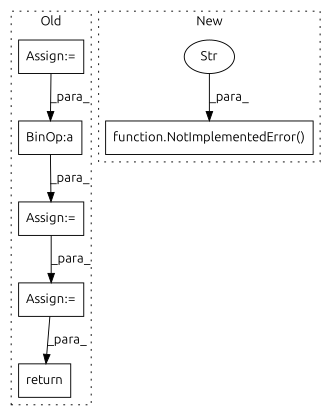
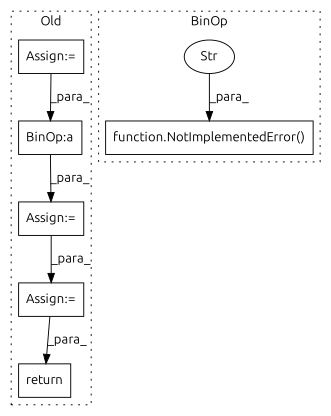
(209, 22) -> (209, 22)
